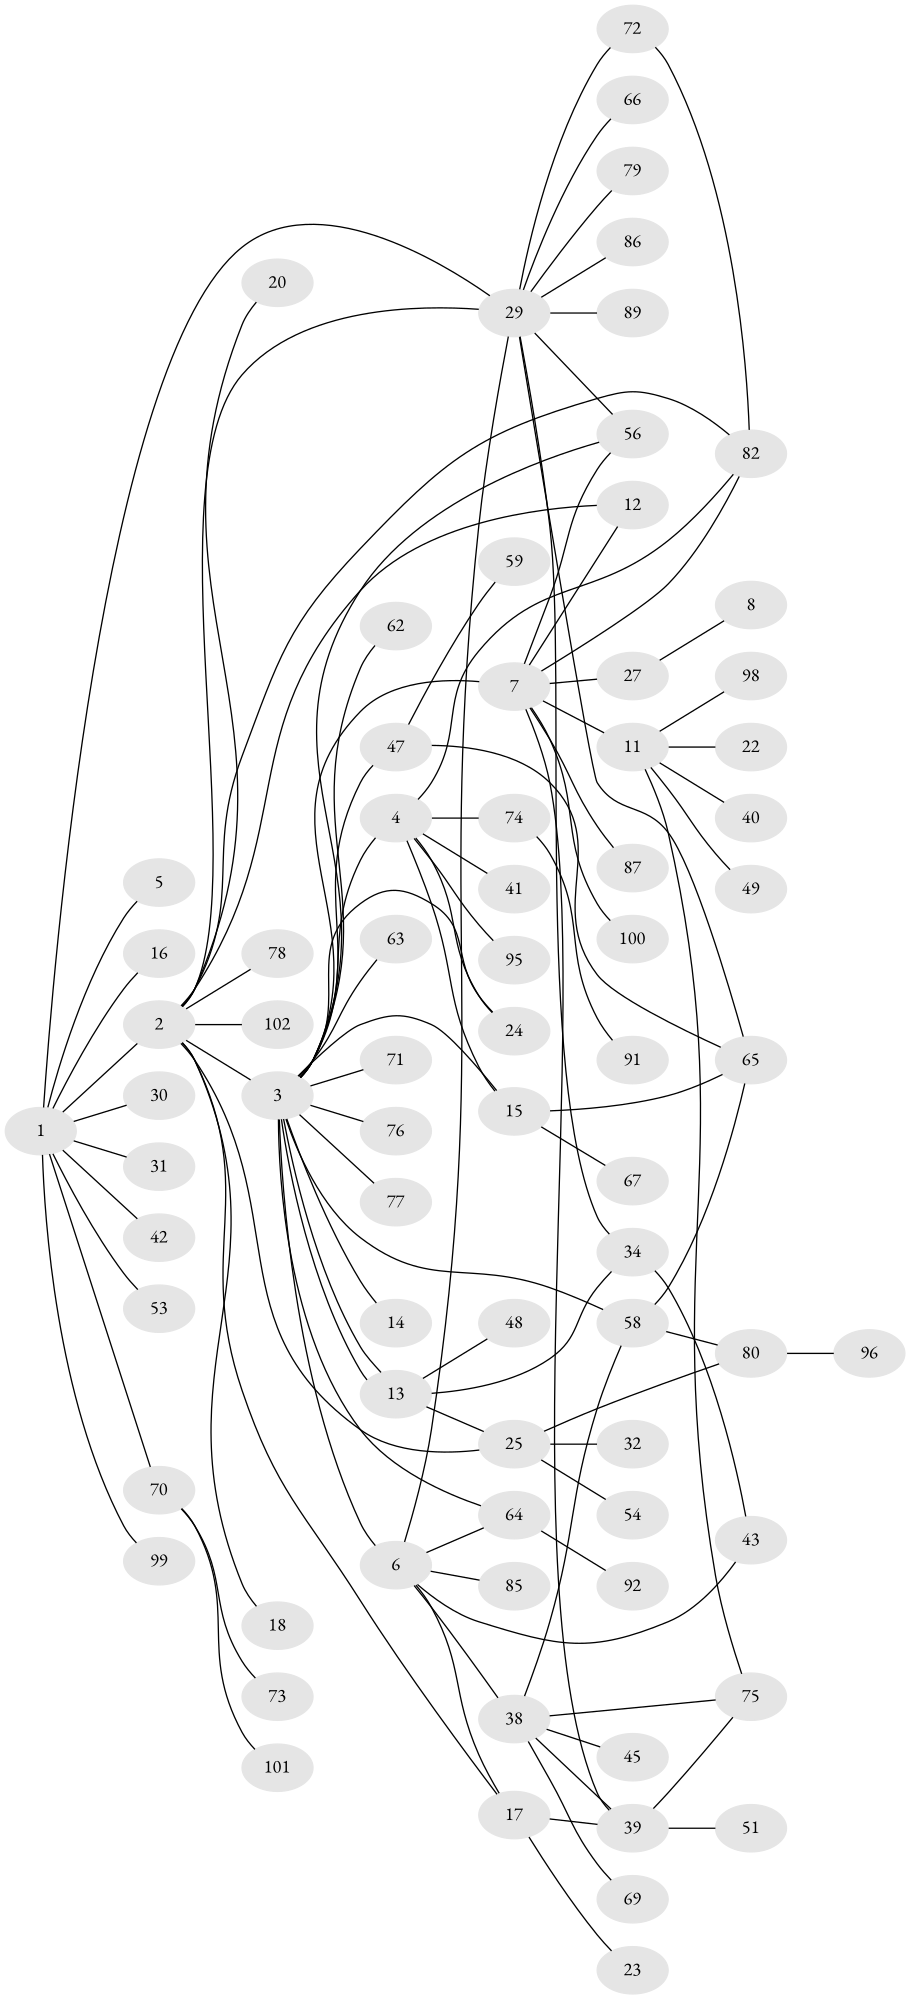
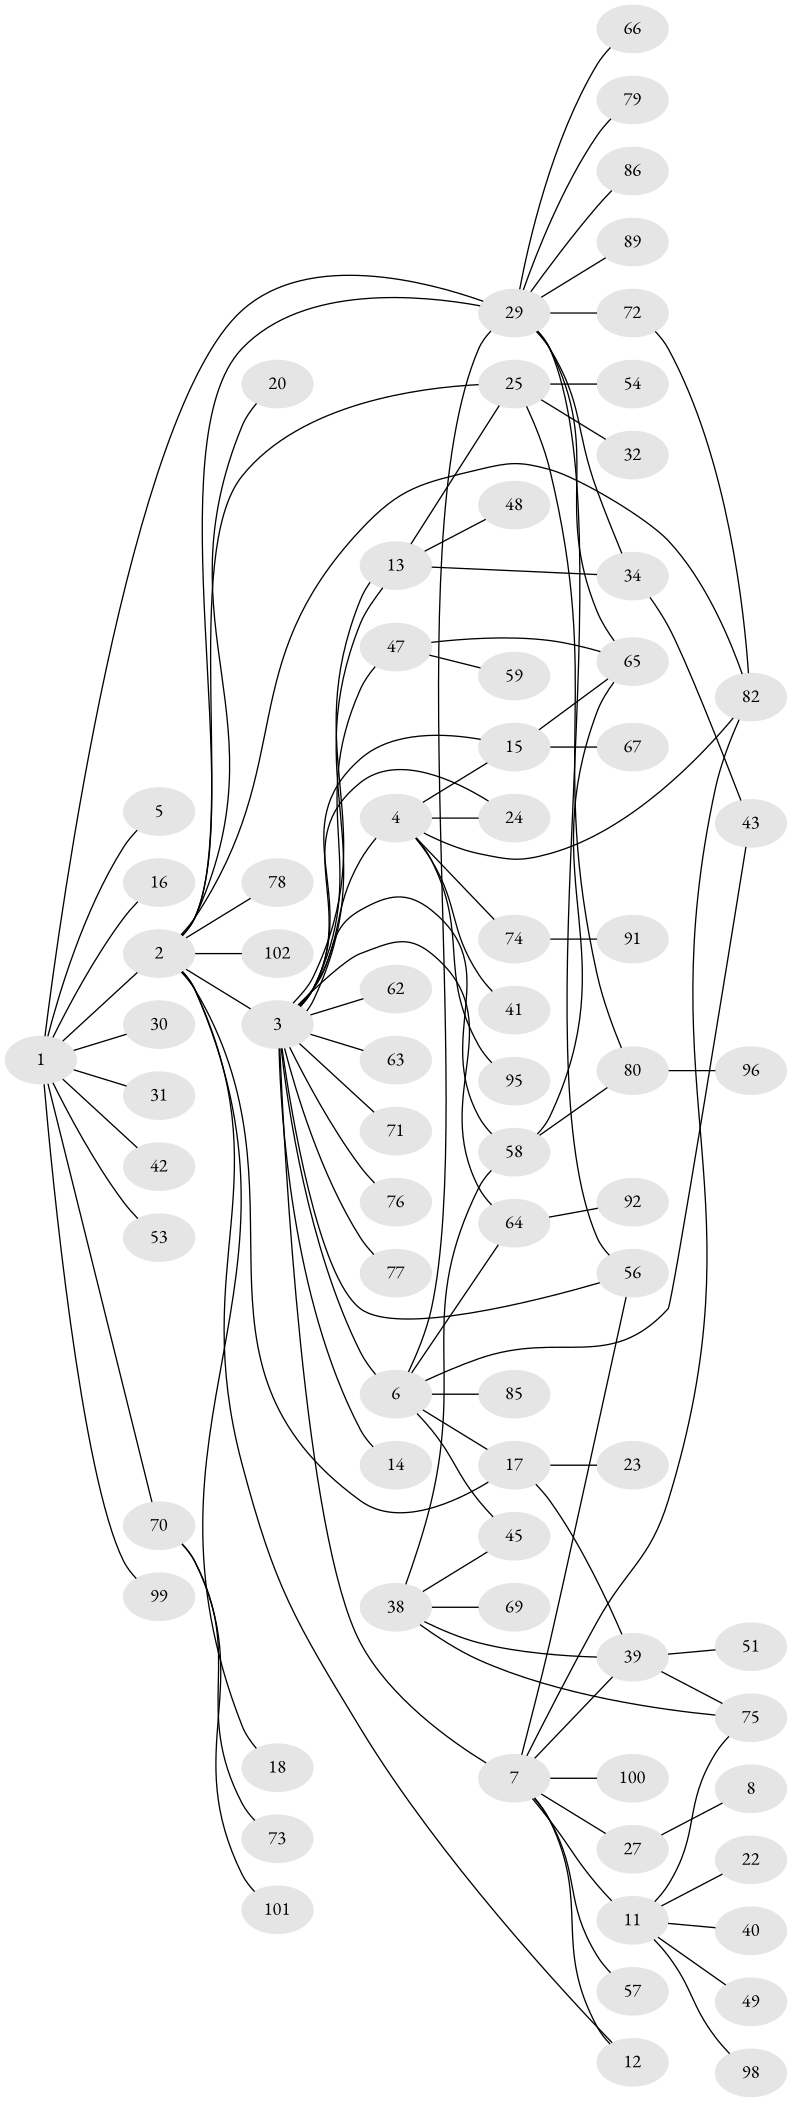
(633, 868) -> (633, 1991)
(457, 1641) -> (455, 1465)
